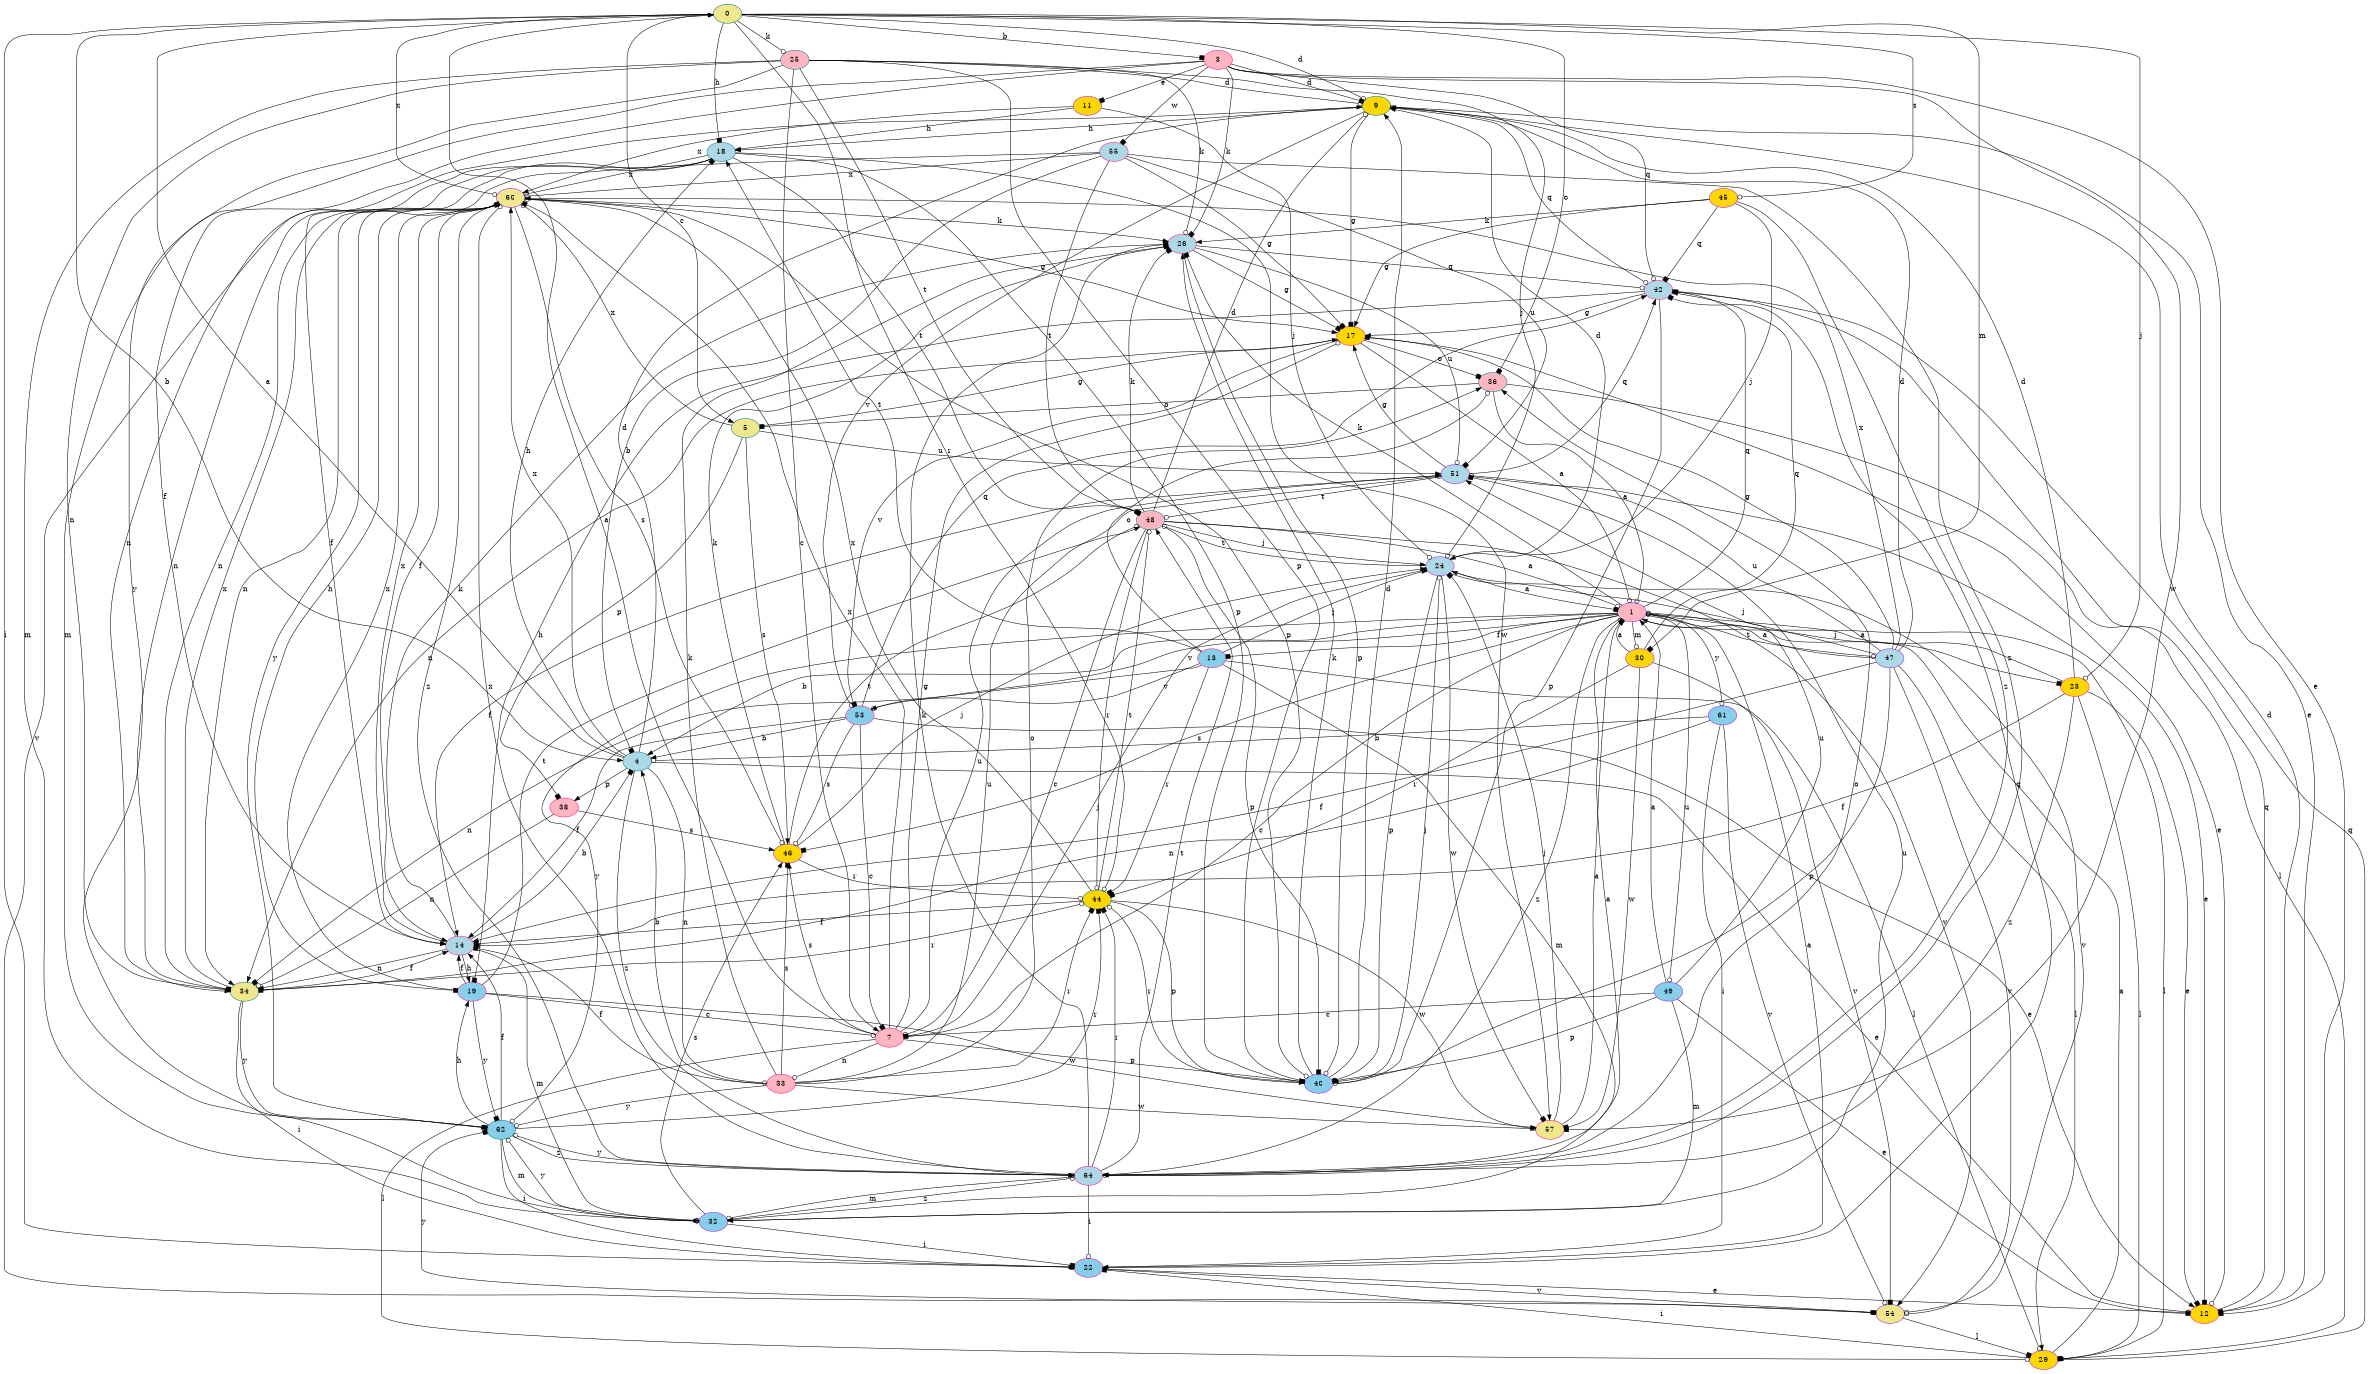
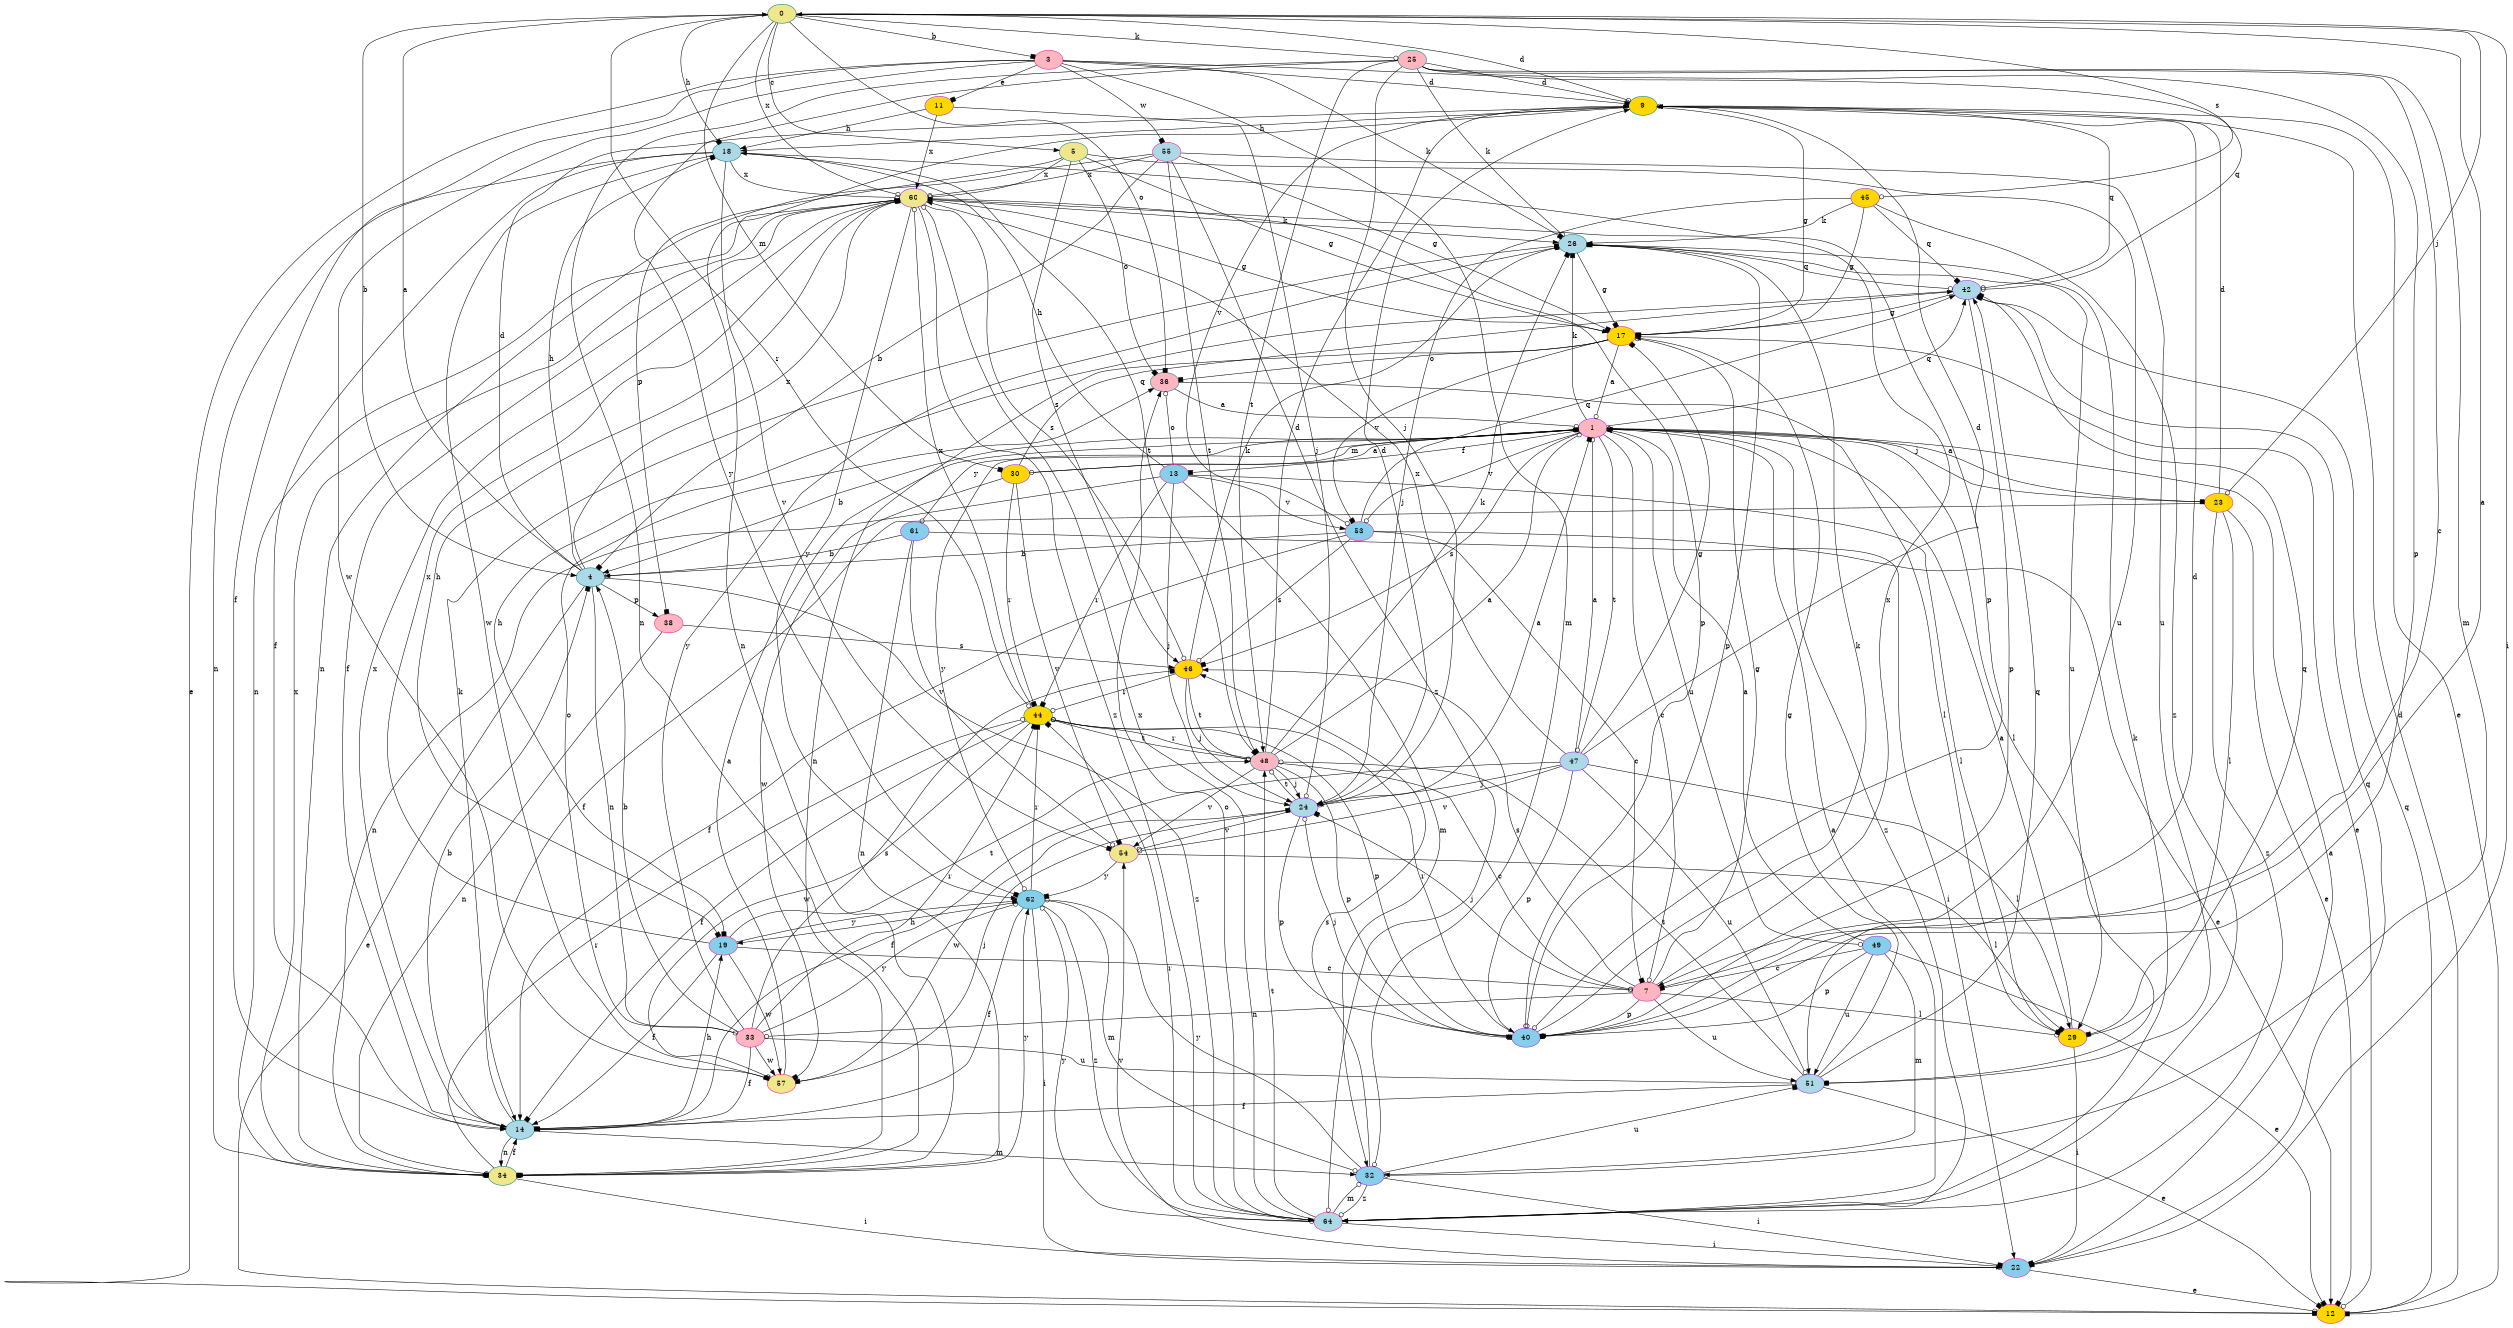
(1182, 244) -> (1573, 244)
(1658, 290) -> (1967, 290)
(880, 405) -> (1040, 313)
(1122, 405) -> (1121, 258)
(690, 658) -> (688, 646)
(460, 946) -> (520, 1130)
